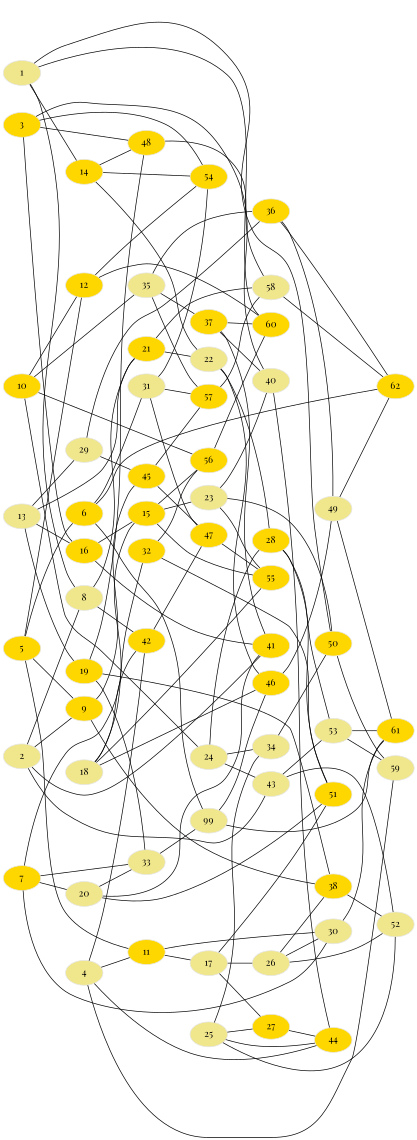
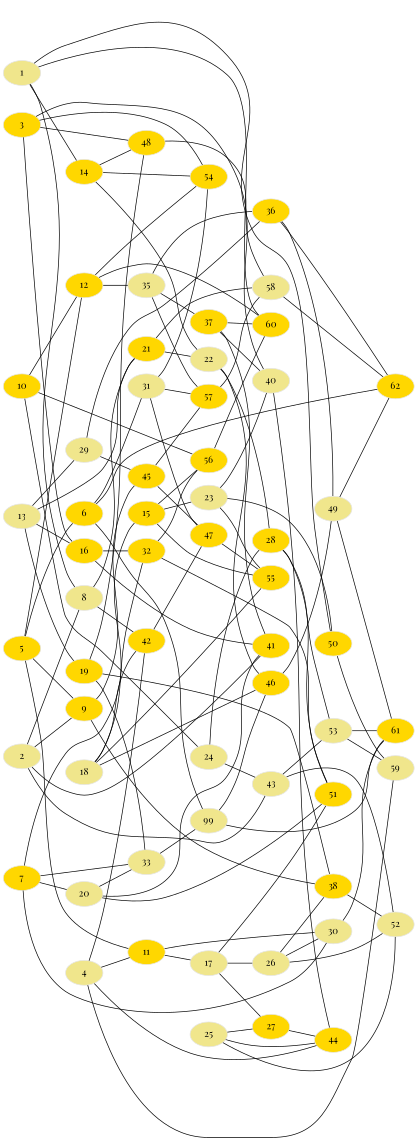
(84, 336) -> (115, 285)
(121, 529) -> (115, 551)
(271, 747) -> none
